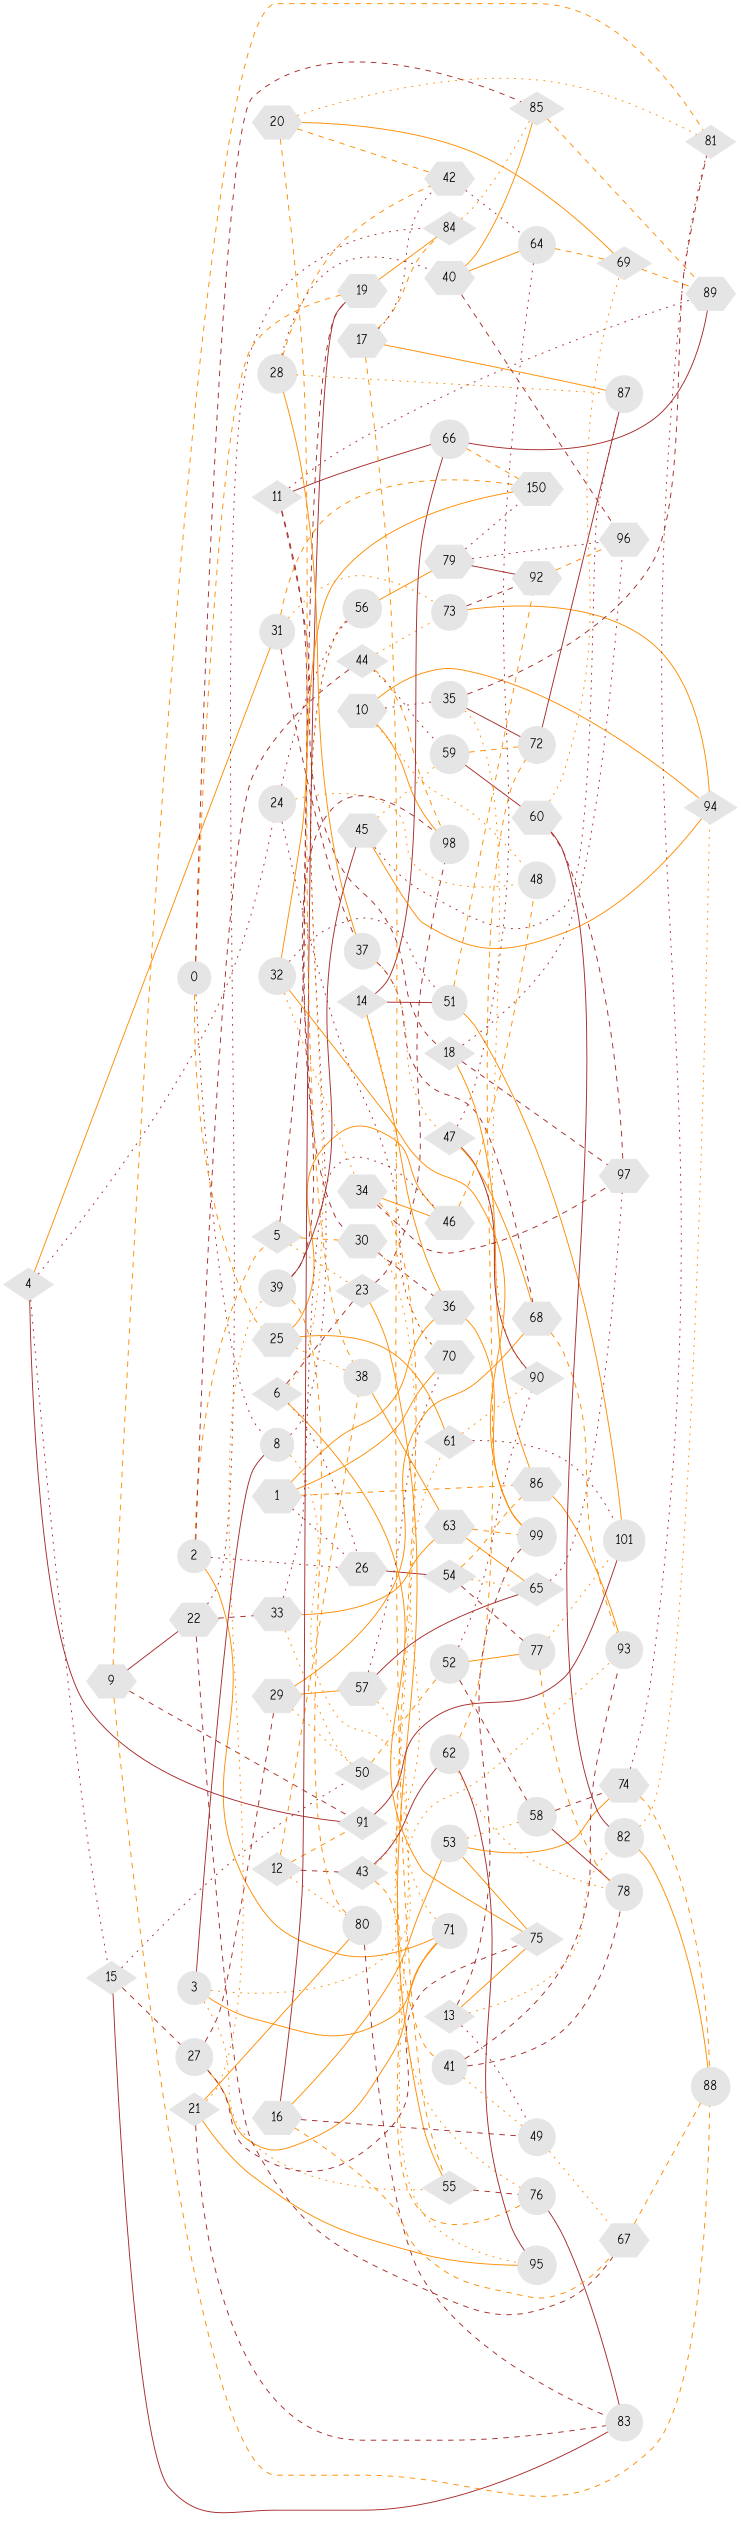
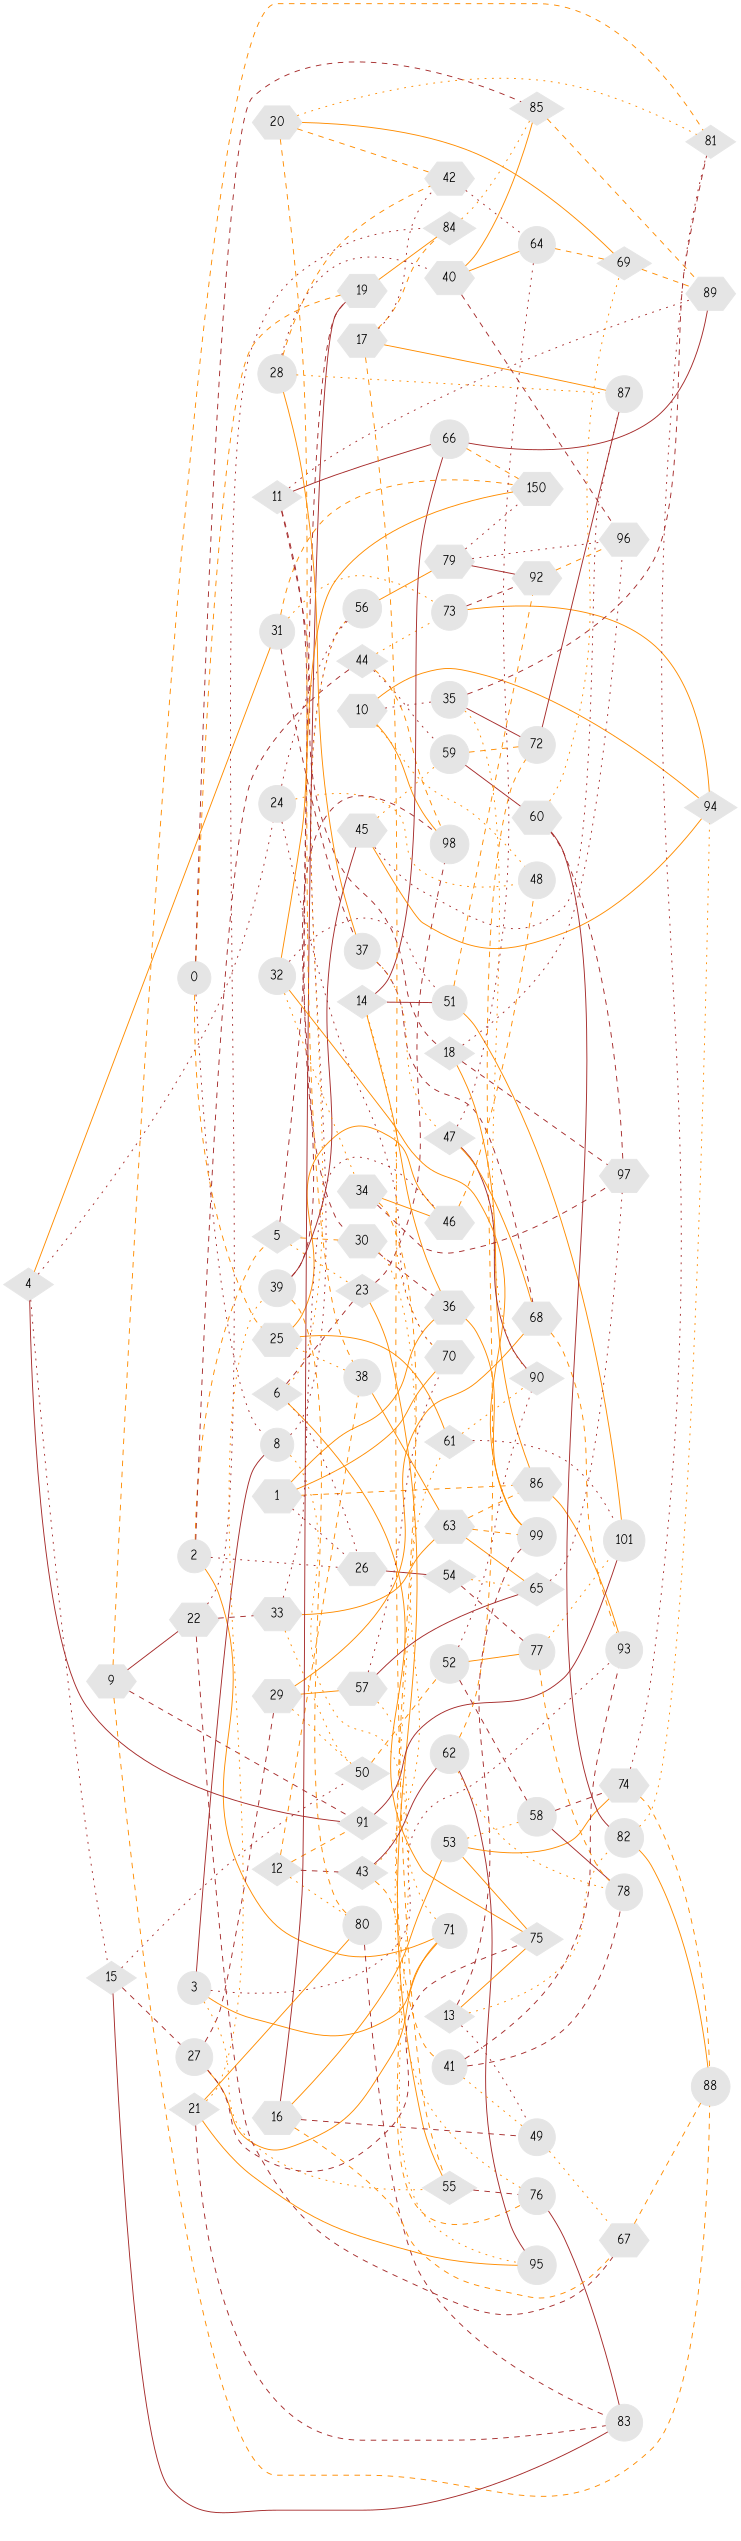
(485, 1542) -> (486, 1509)
(415, 1830) -> (415, 1830)
